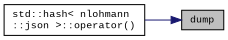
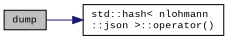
(158, 20) -> (59, 20)
